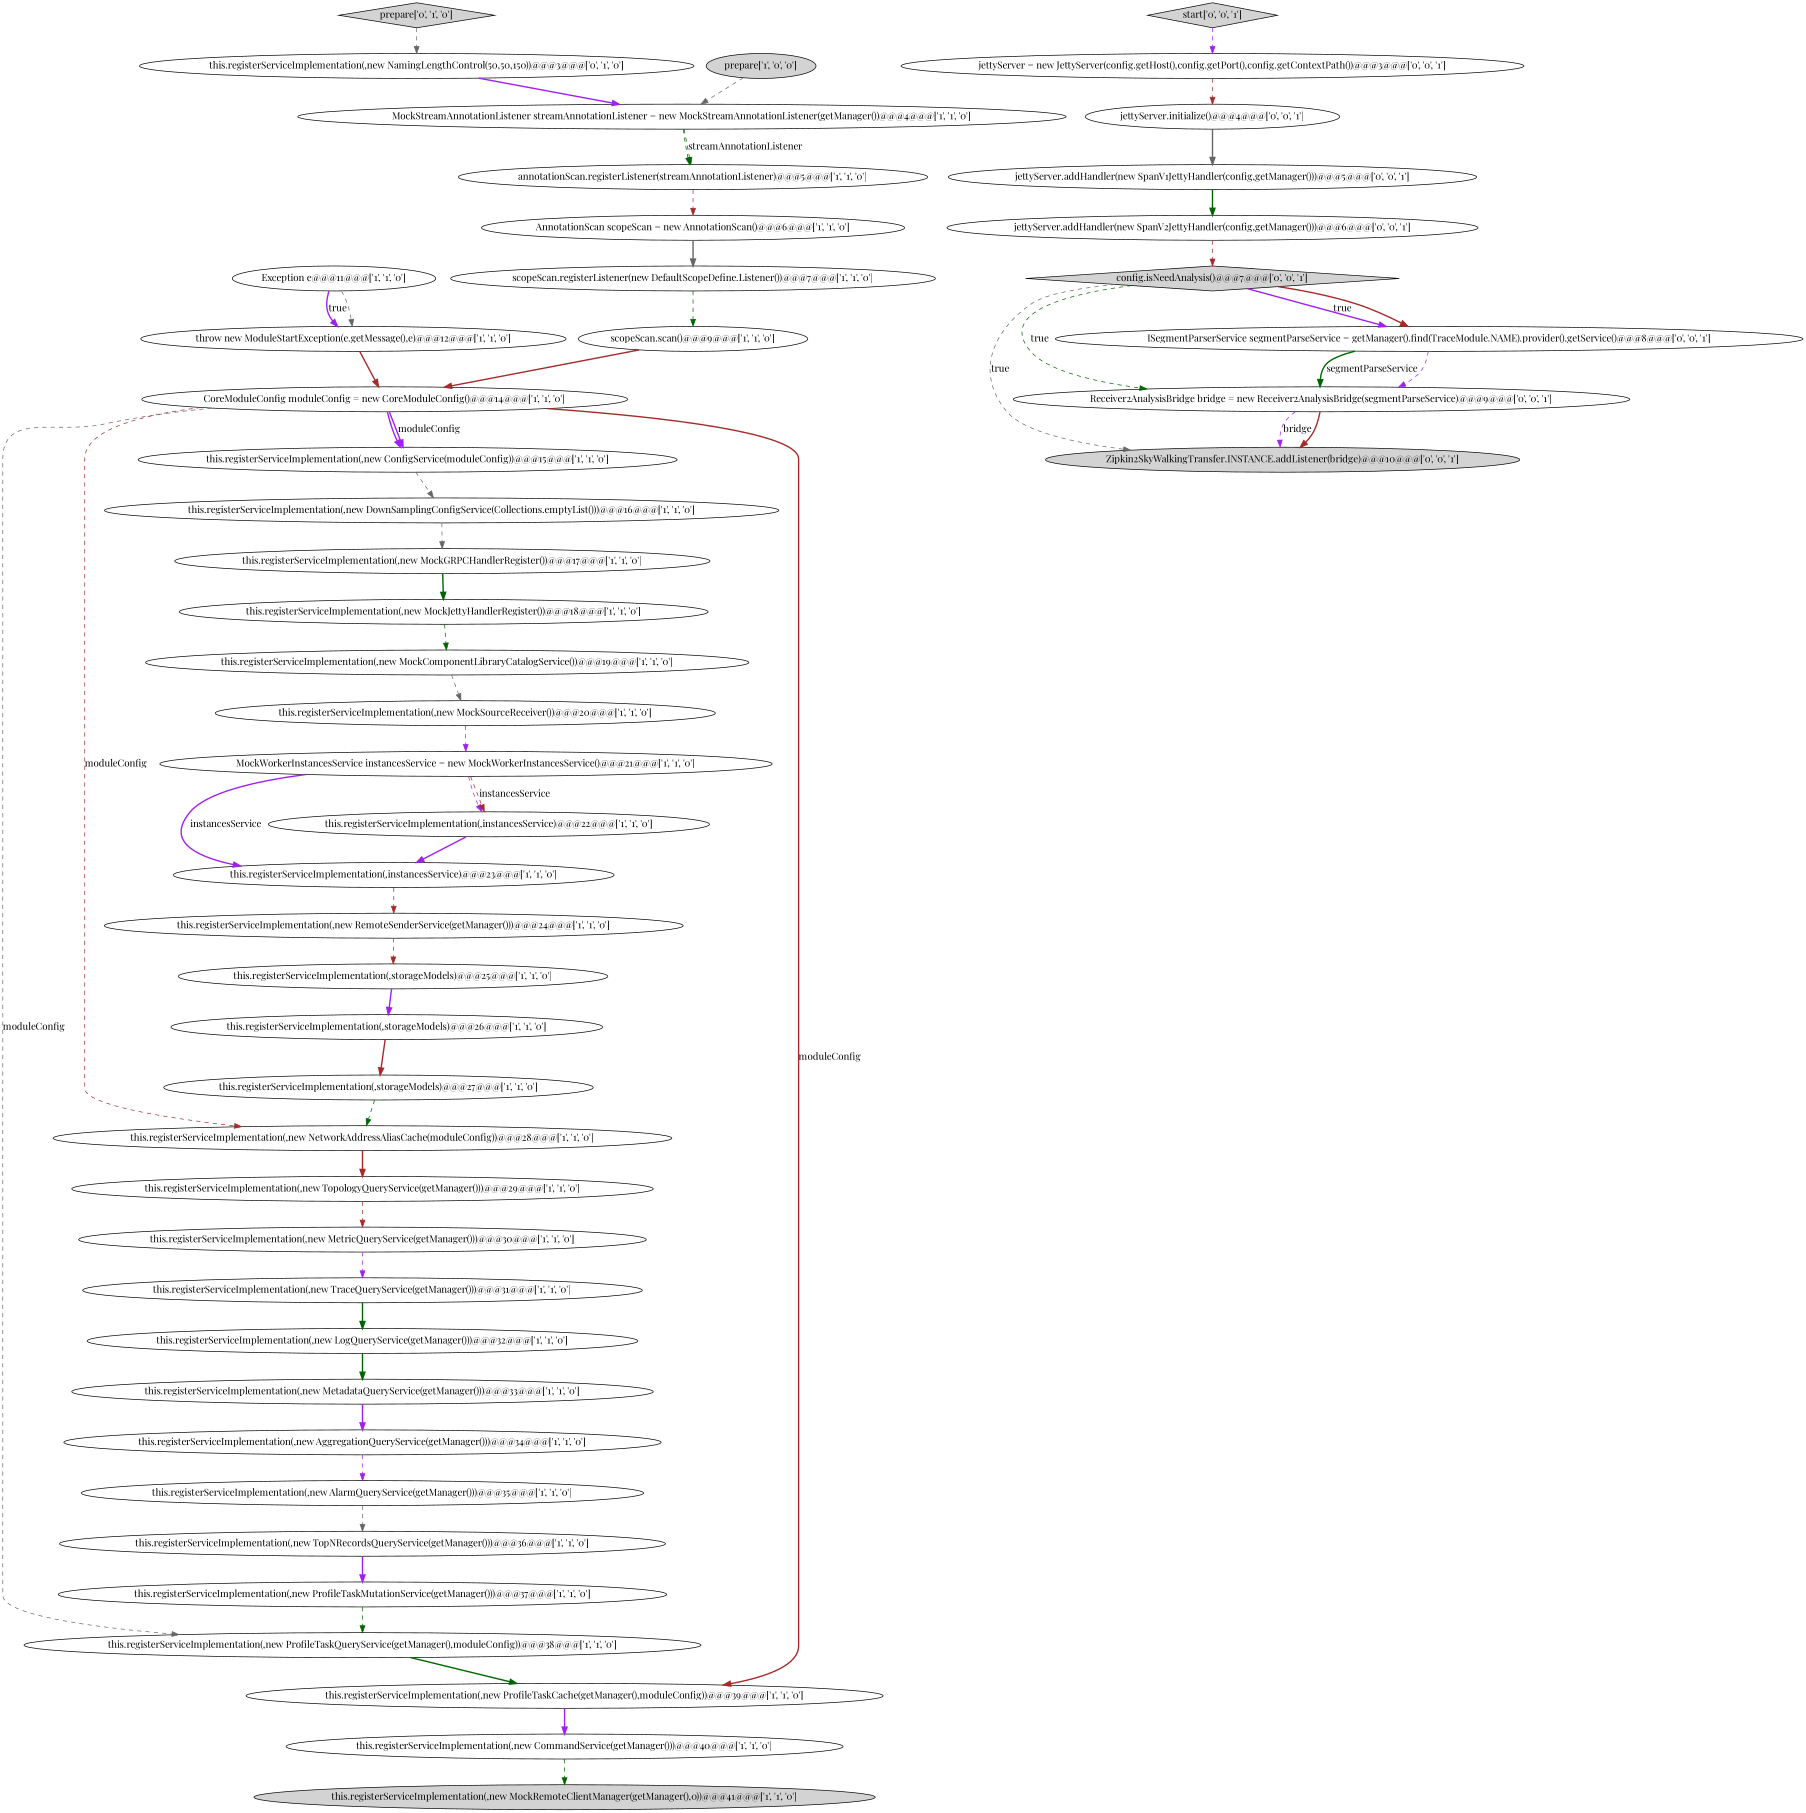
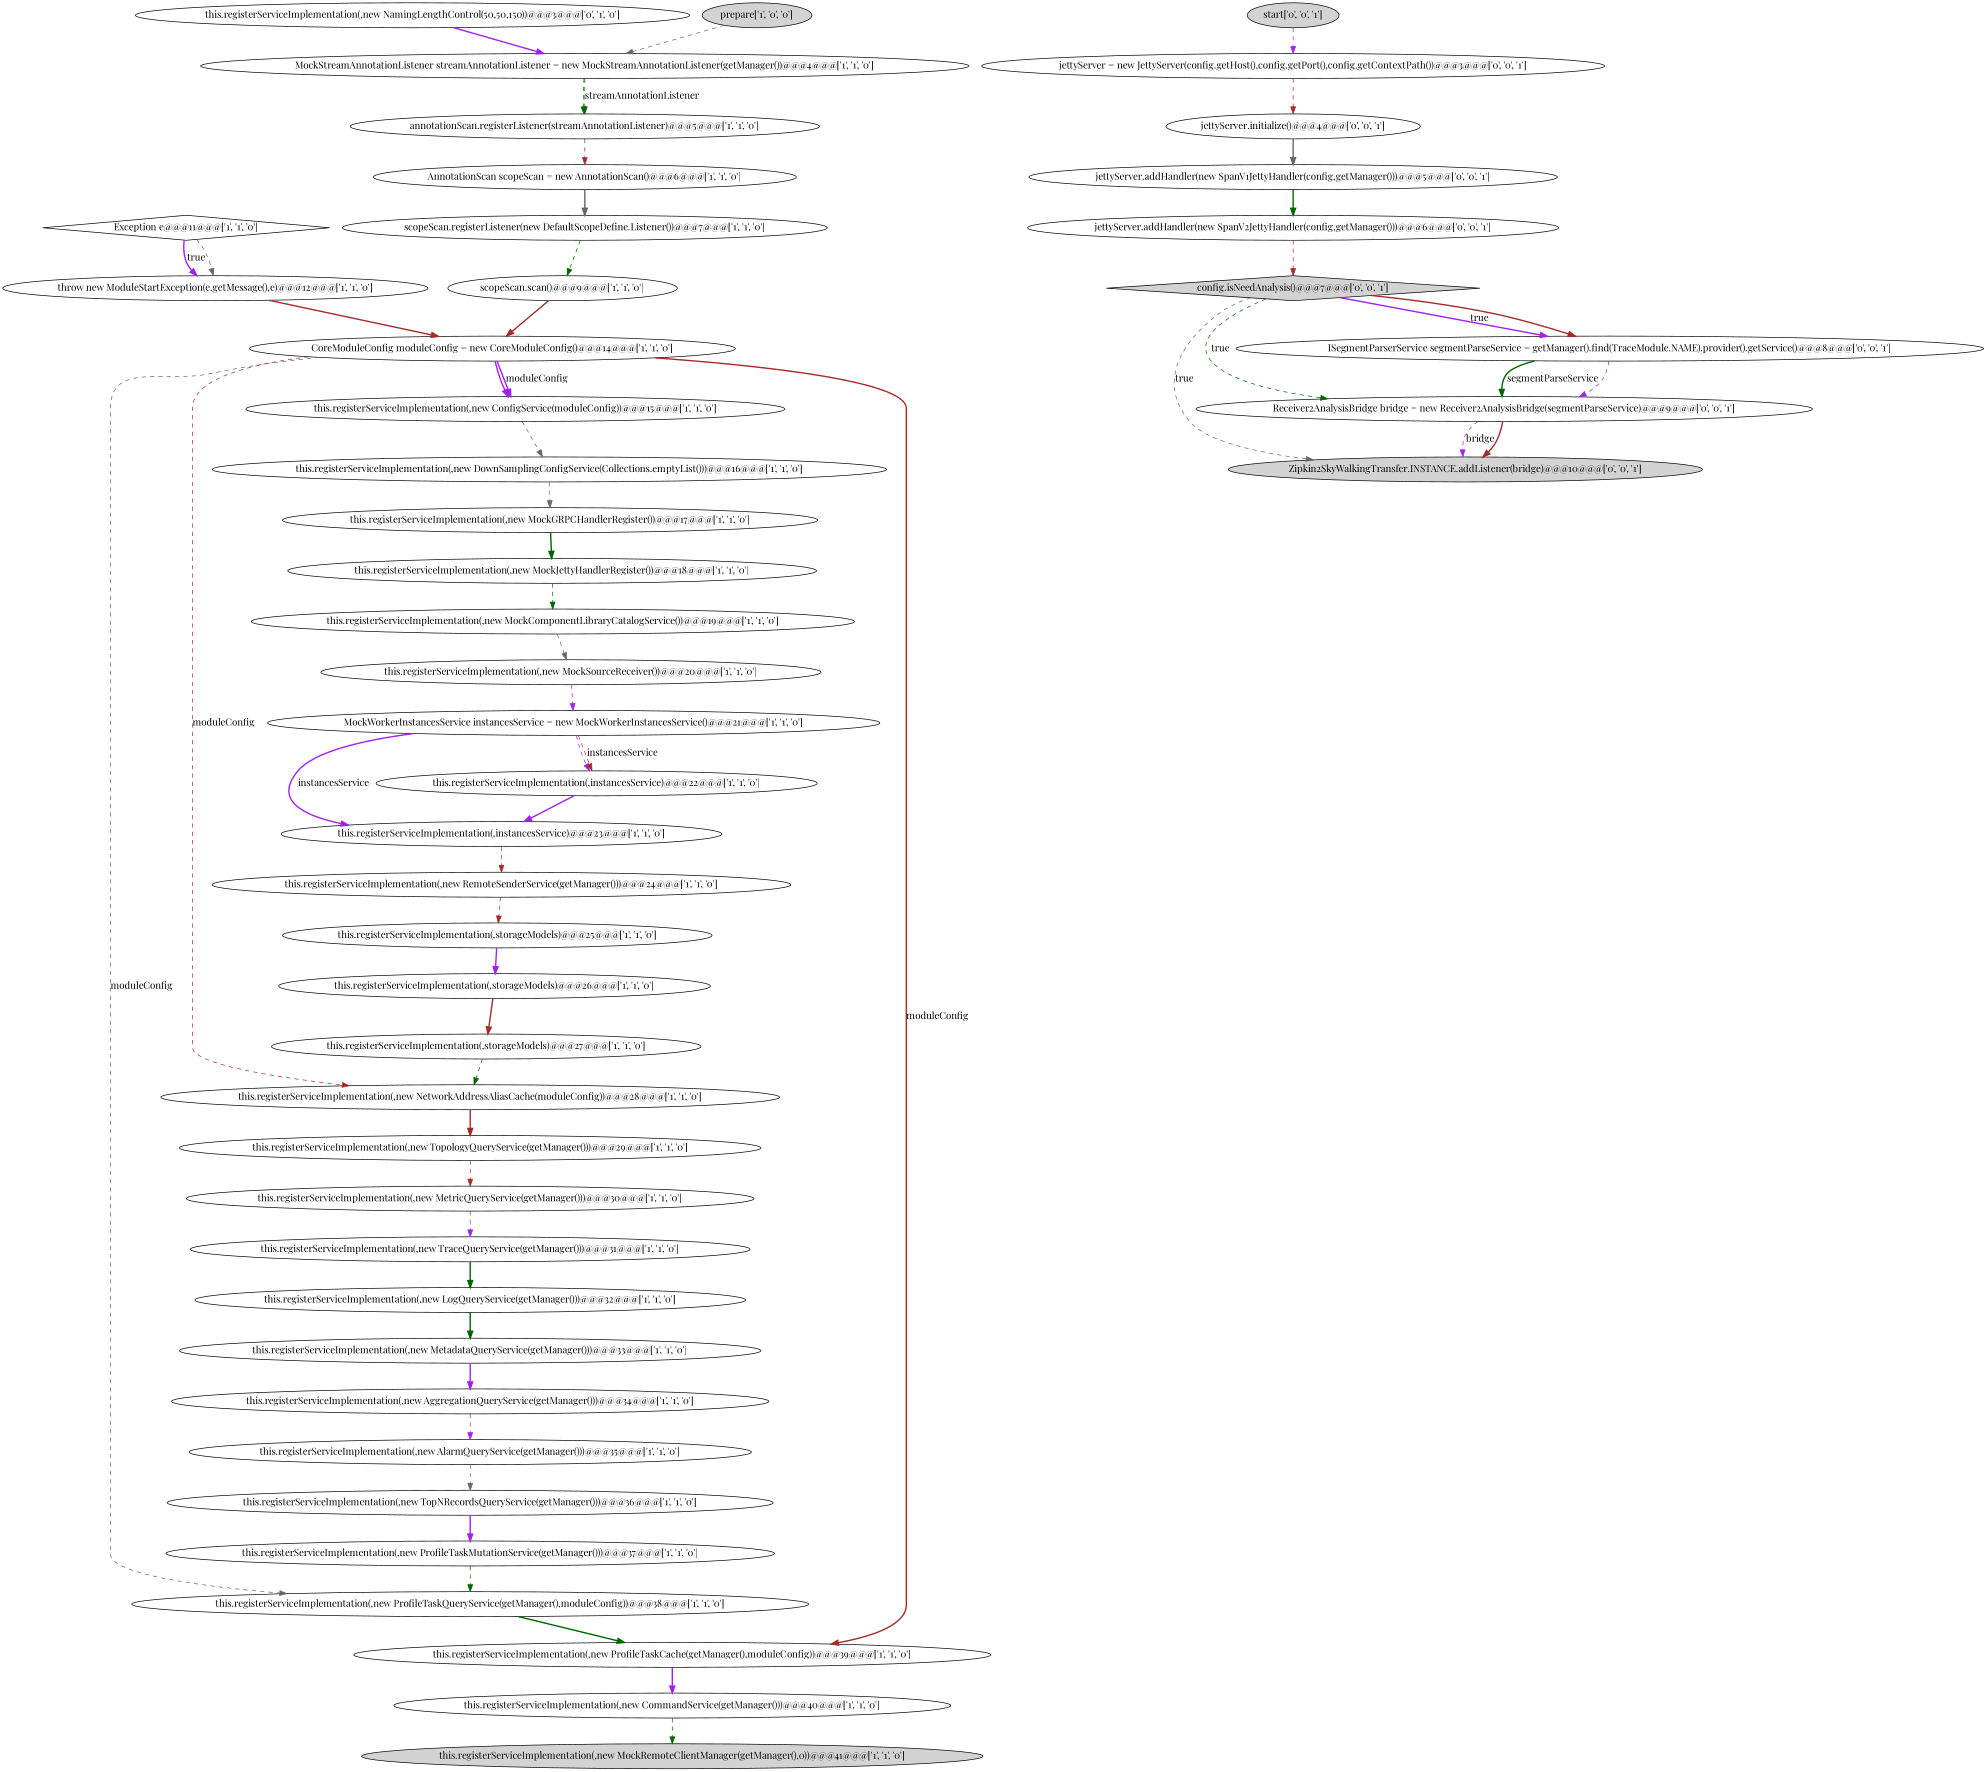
(417, 15) -> none
(1212, 15) -> (1293, 15)
(334, 278) -> (186, 228)
